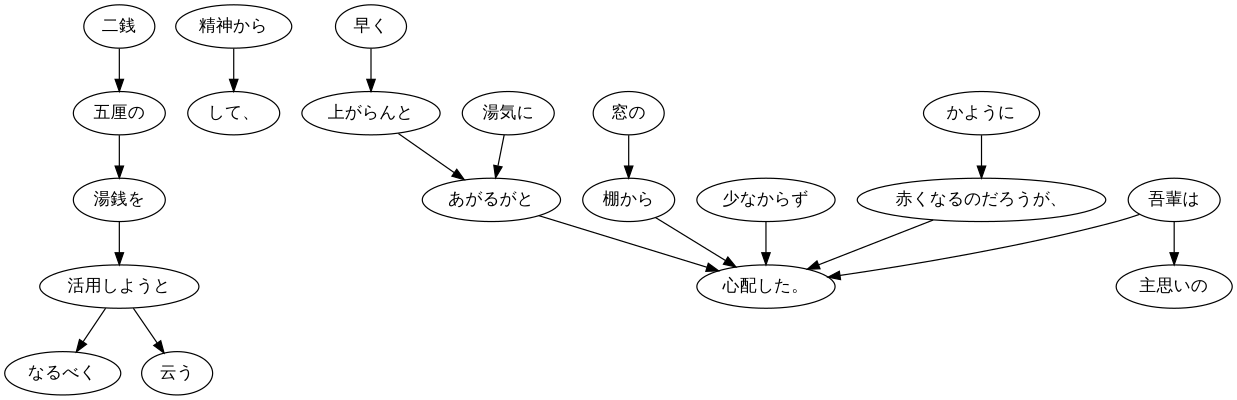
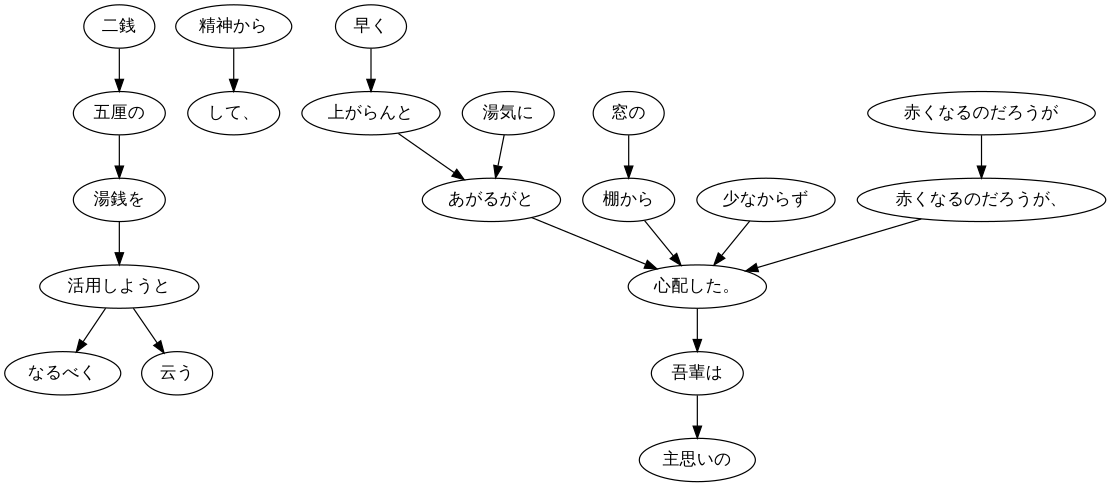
(982, 113) -> (982, 113)
(991, 250) -> (697, 324)
